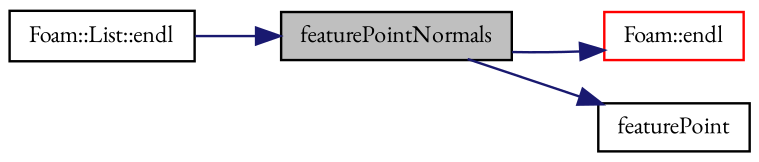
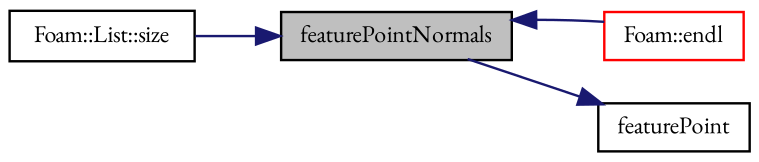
(102, 36) -> (102, 36)
(546, 52) -> (570, 20)
